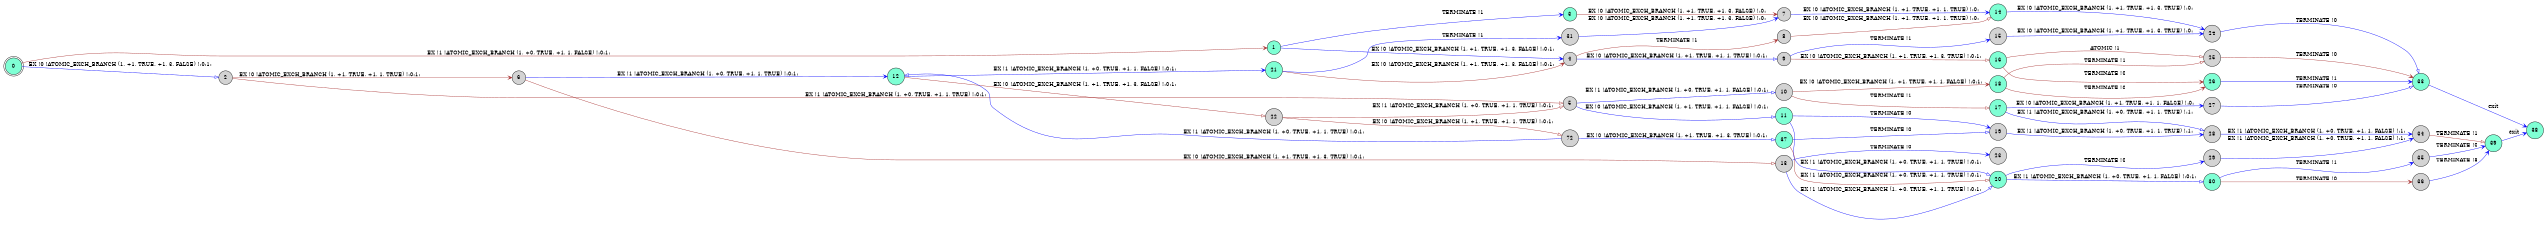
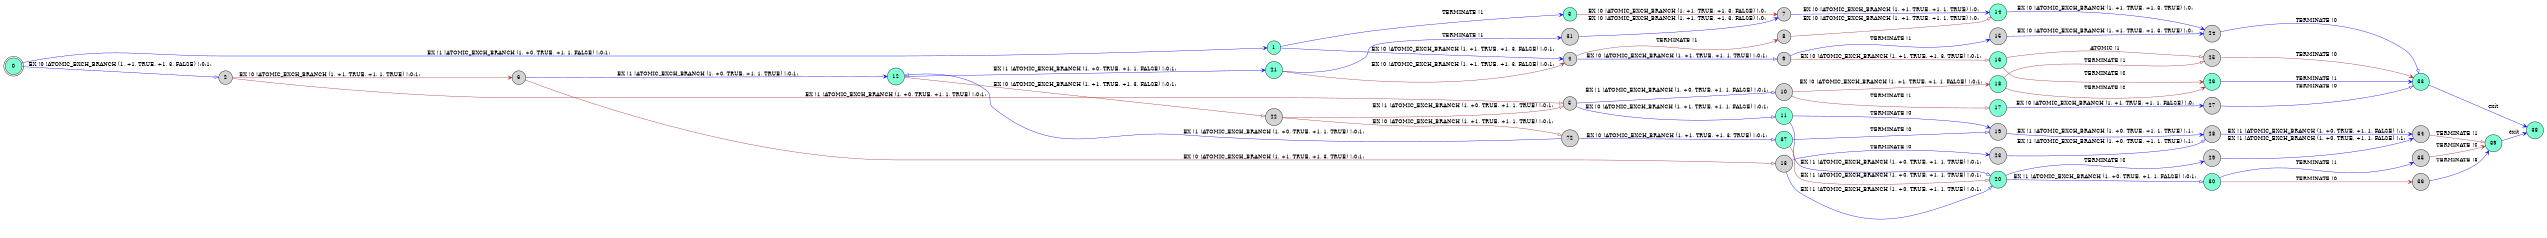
(642, 56) -> (642, 56)
(2103, 123) -> (2105, 155)
(2456, 153) -> (2456, 153)
